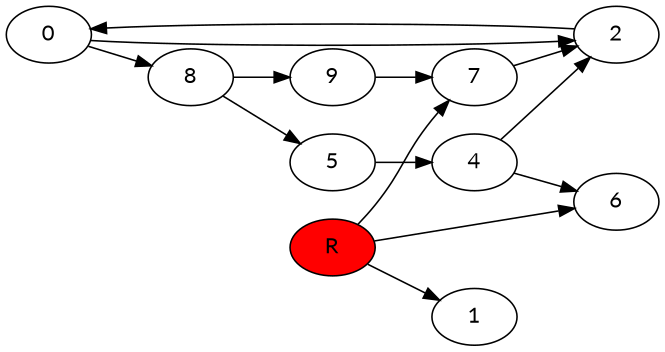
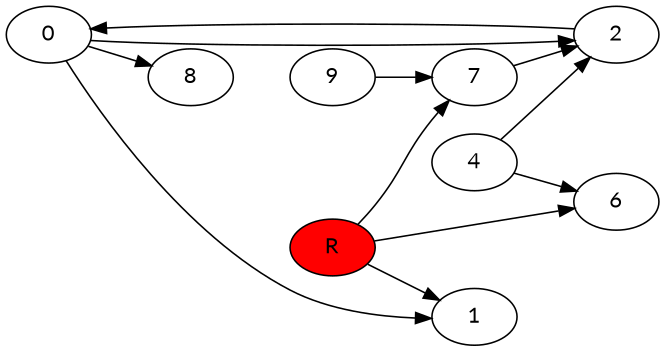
(254, 77) -> none
(333, 162) -> none
none -> (211, 234)
